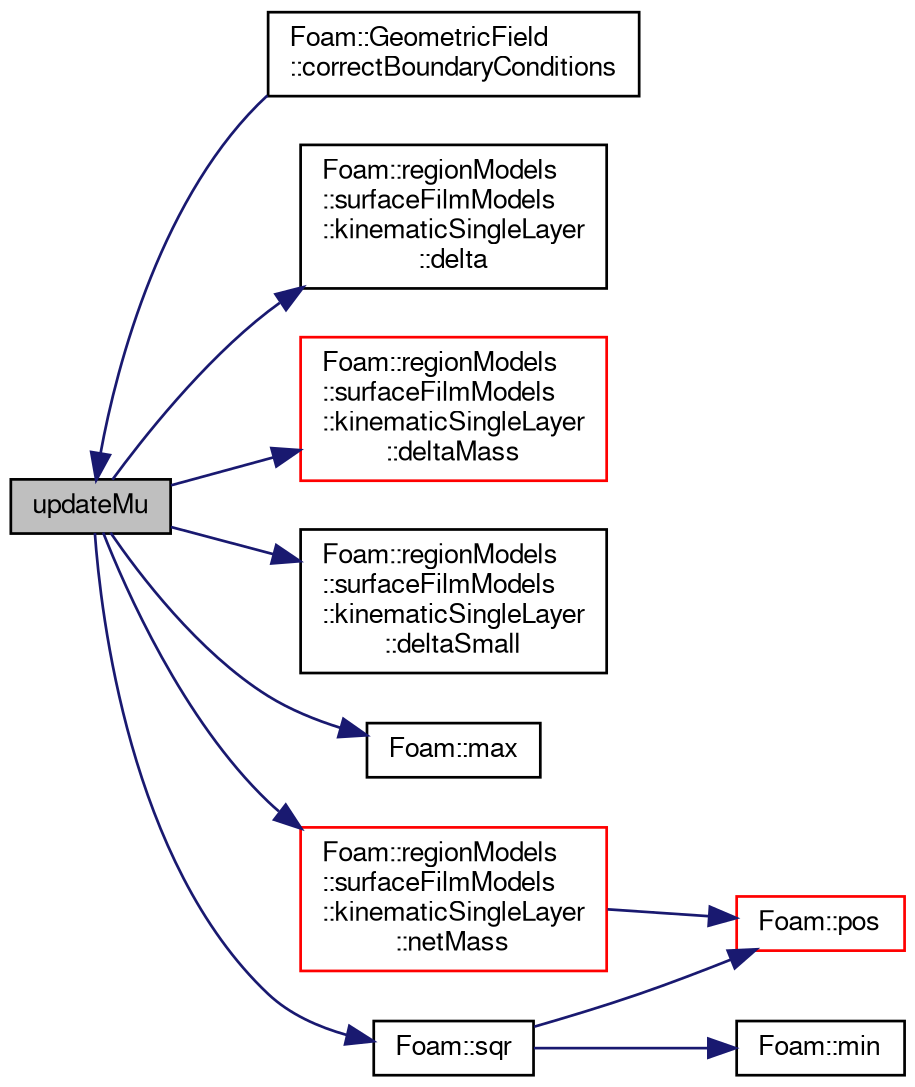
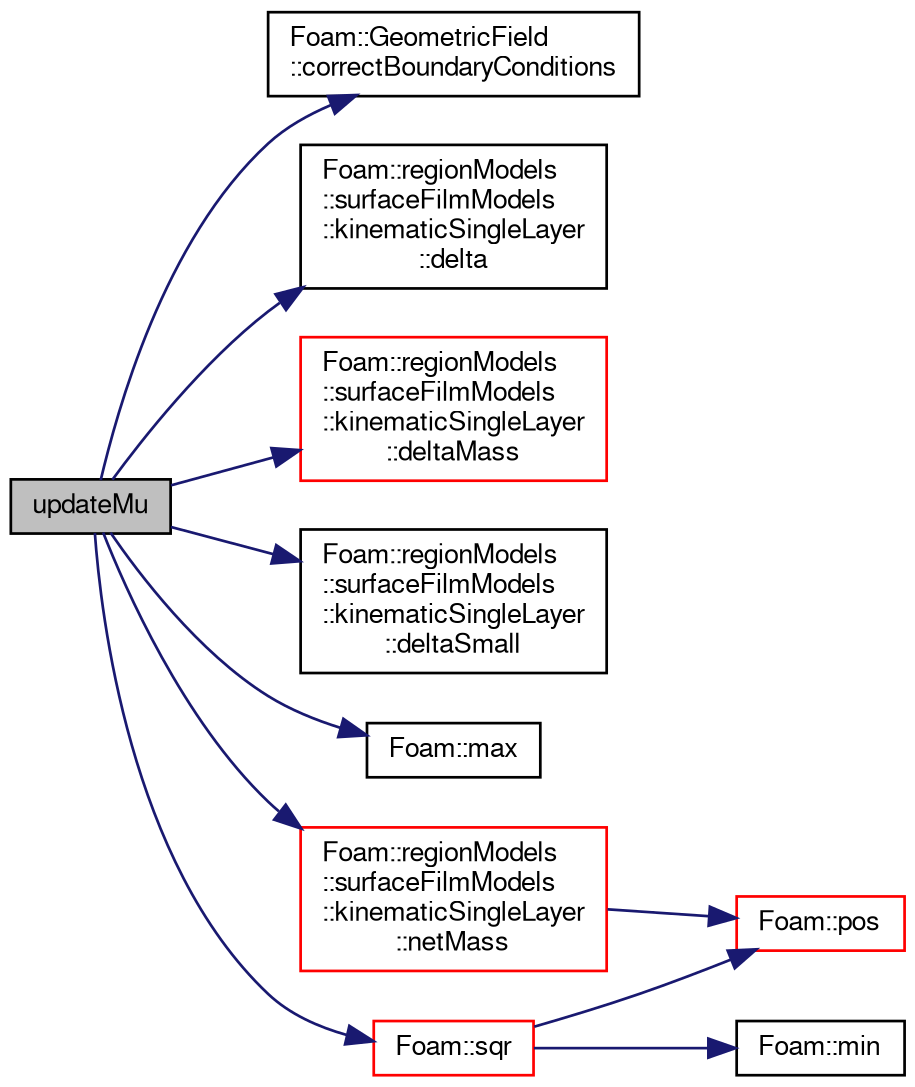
(158, 261) -> (178, 267)
(454, 1048) -> (454, 1048)
